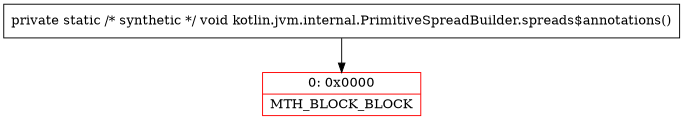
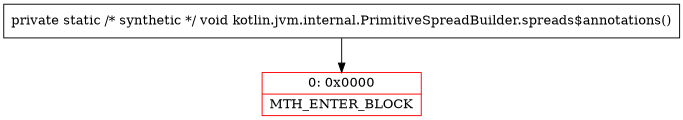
(342, 104) -> (342, 104)
